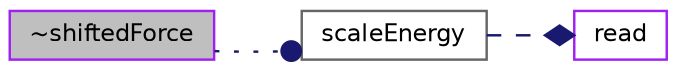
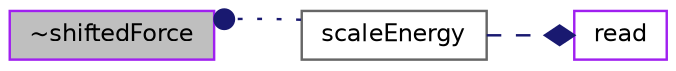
(248, 52) -> (267, 19)
